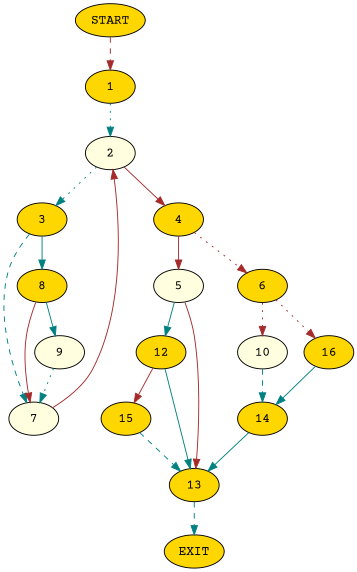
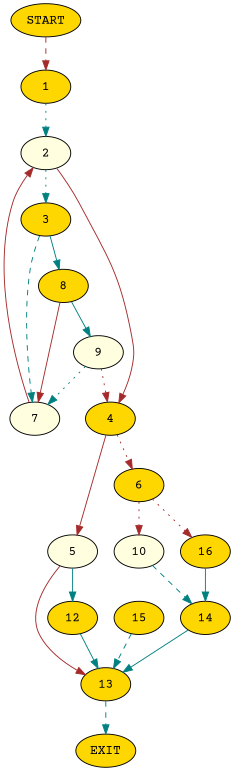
none -> (104, 381)
(146, 381) -> none
